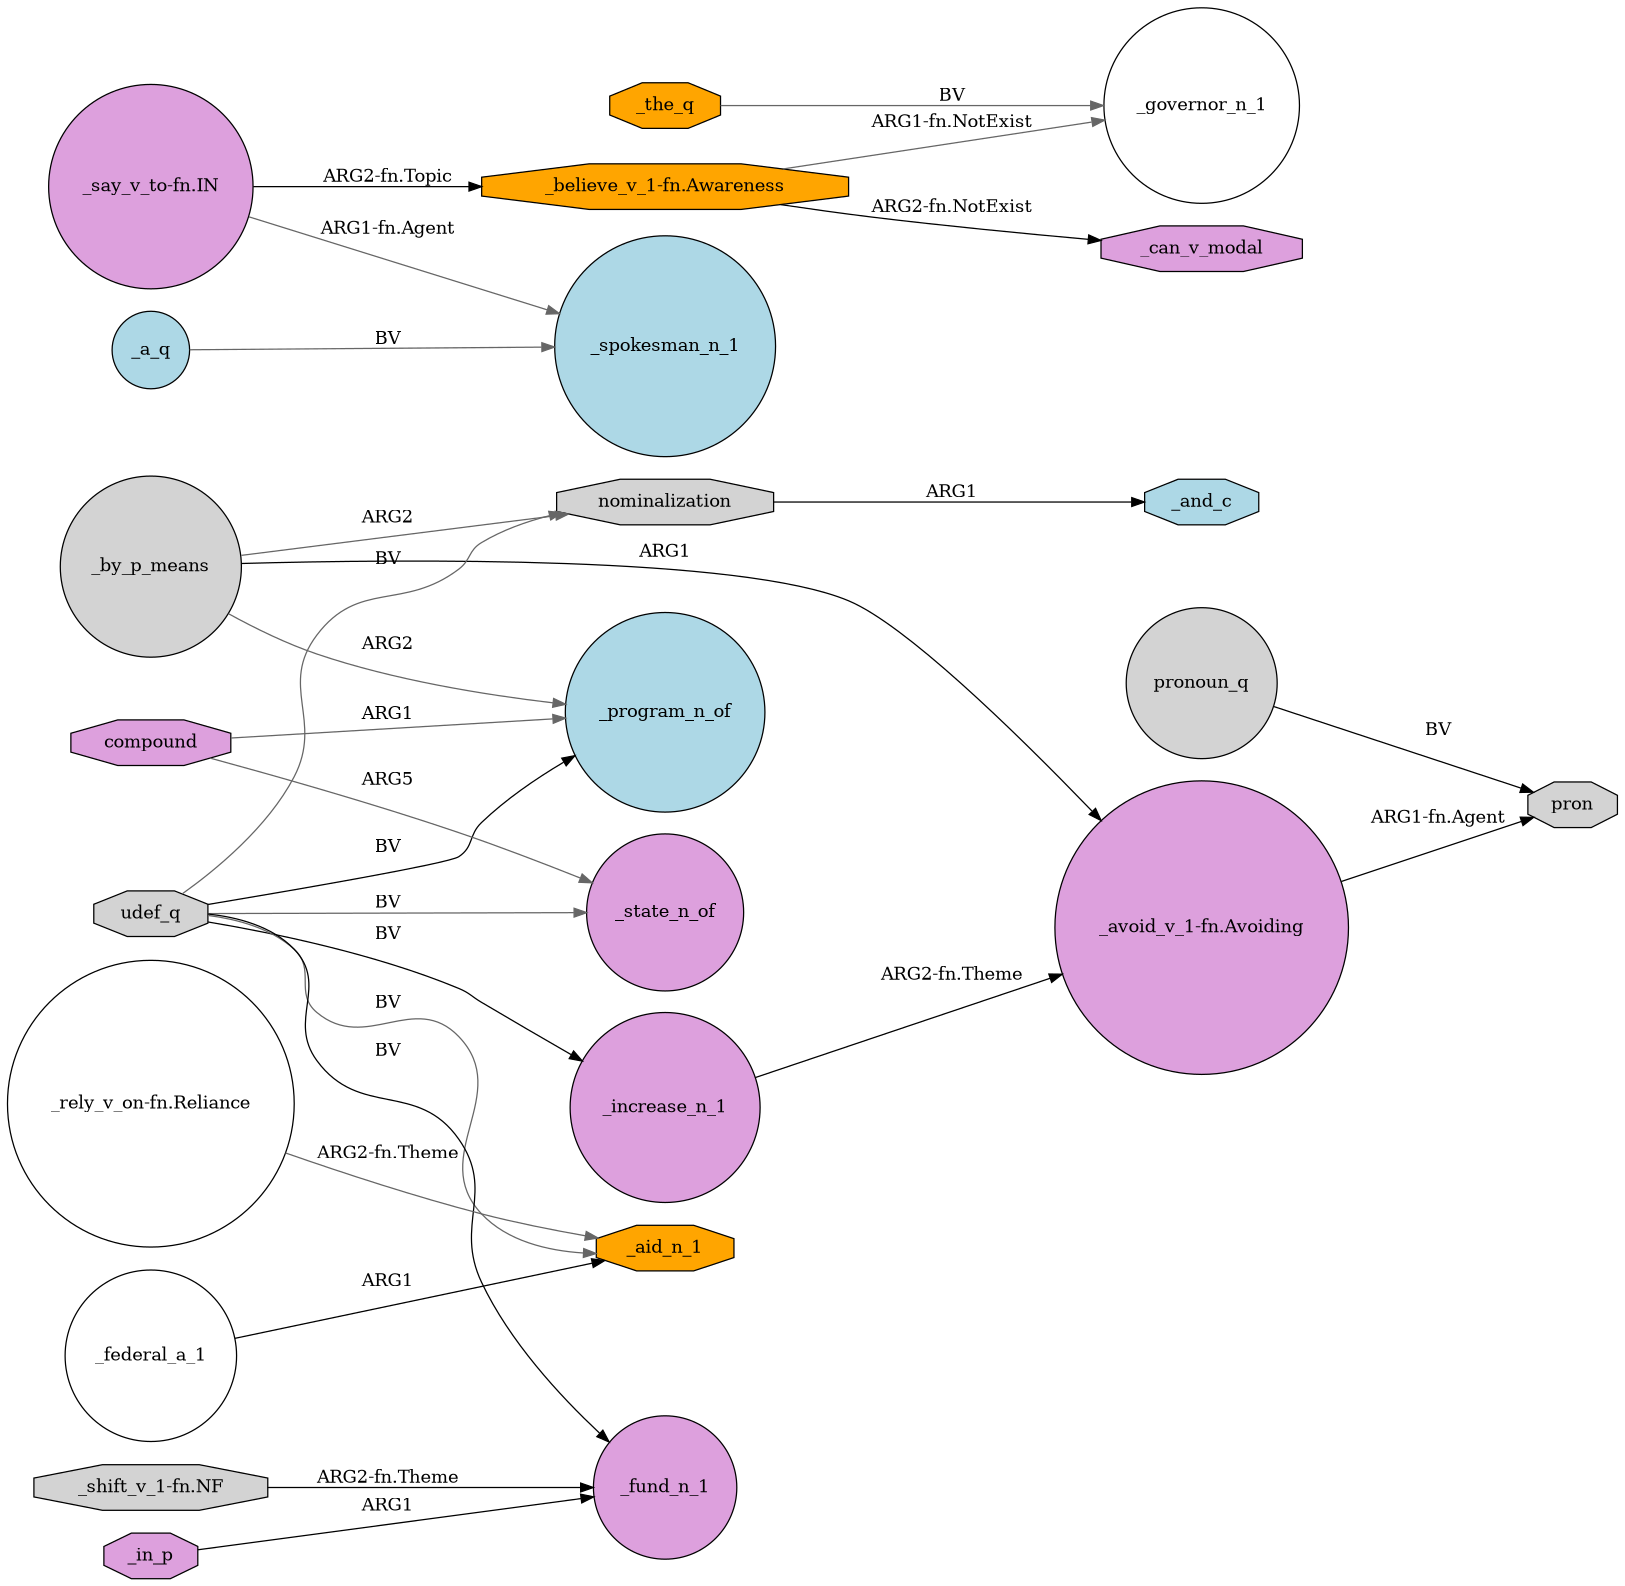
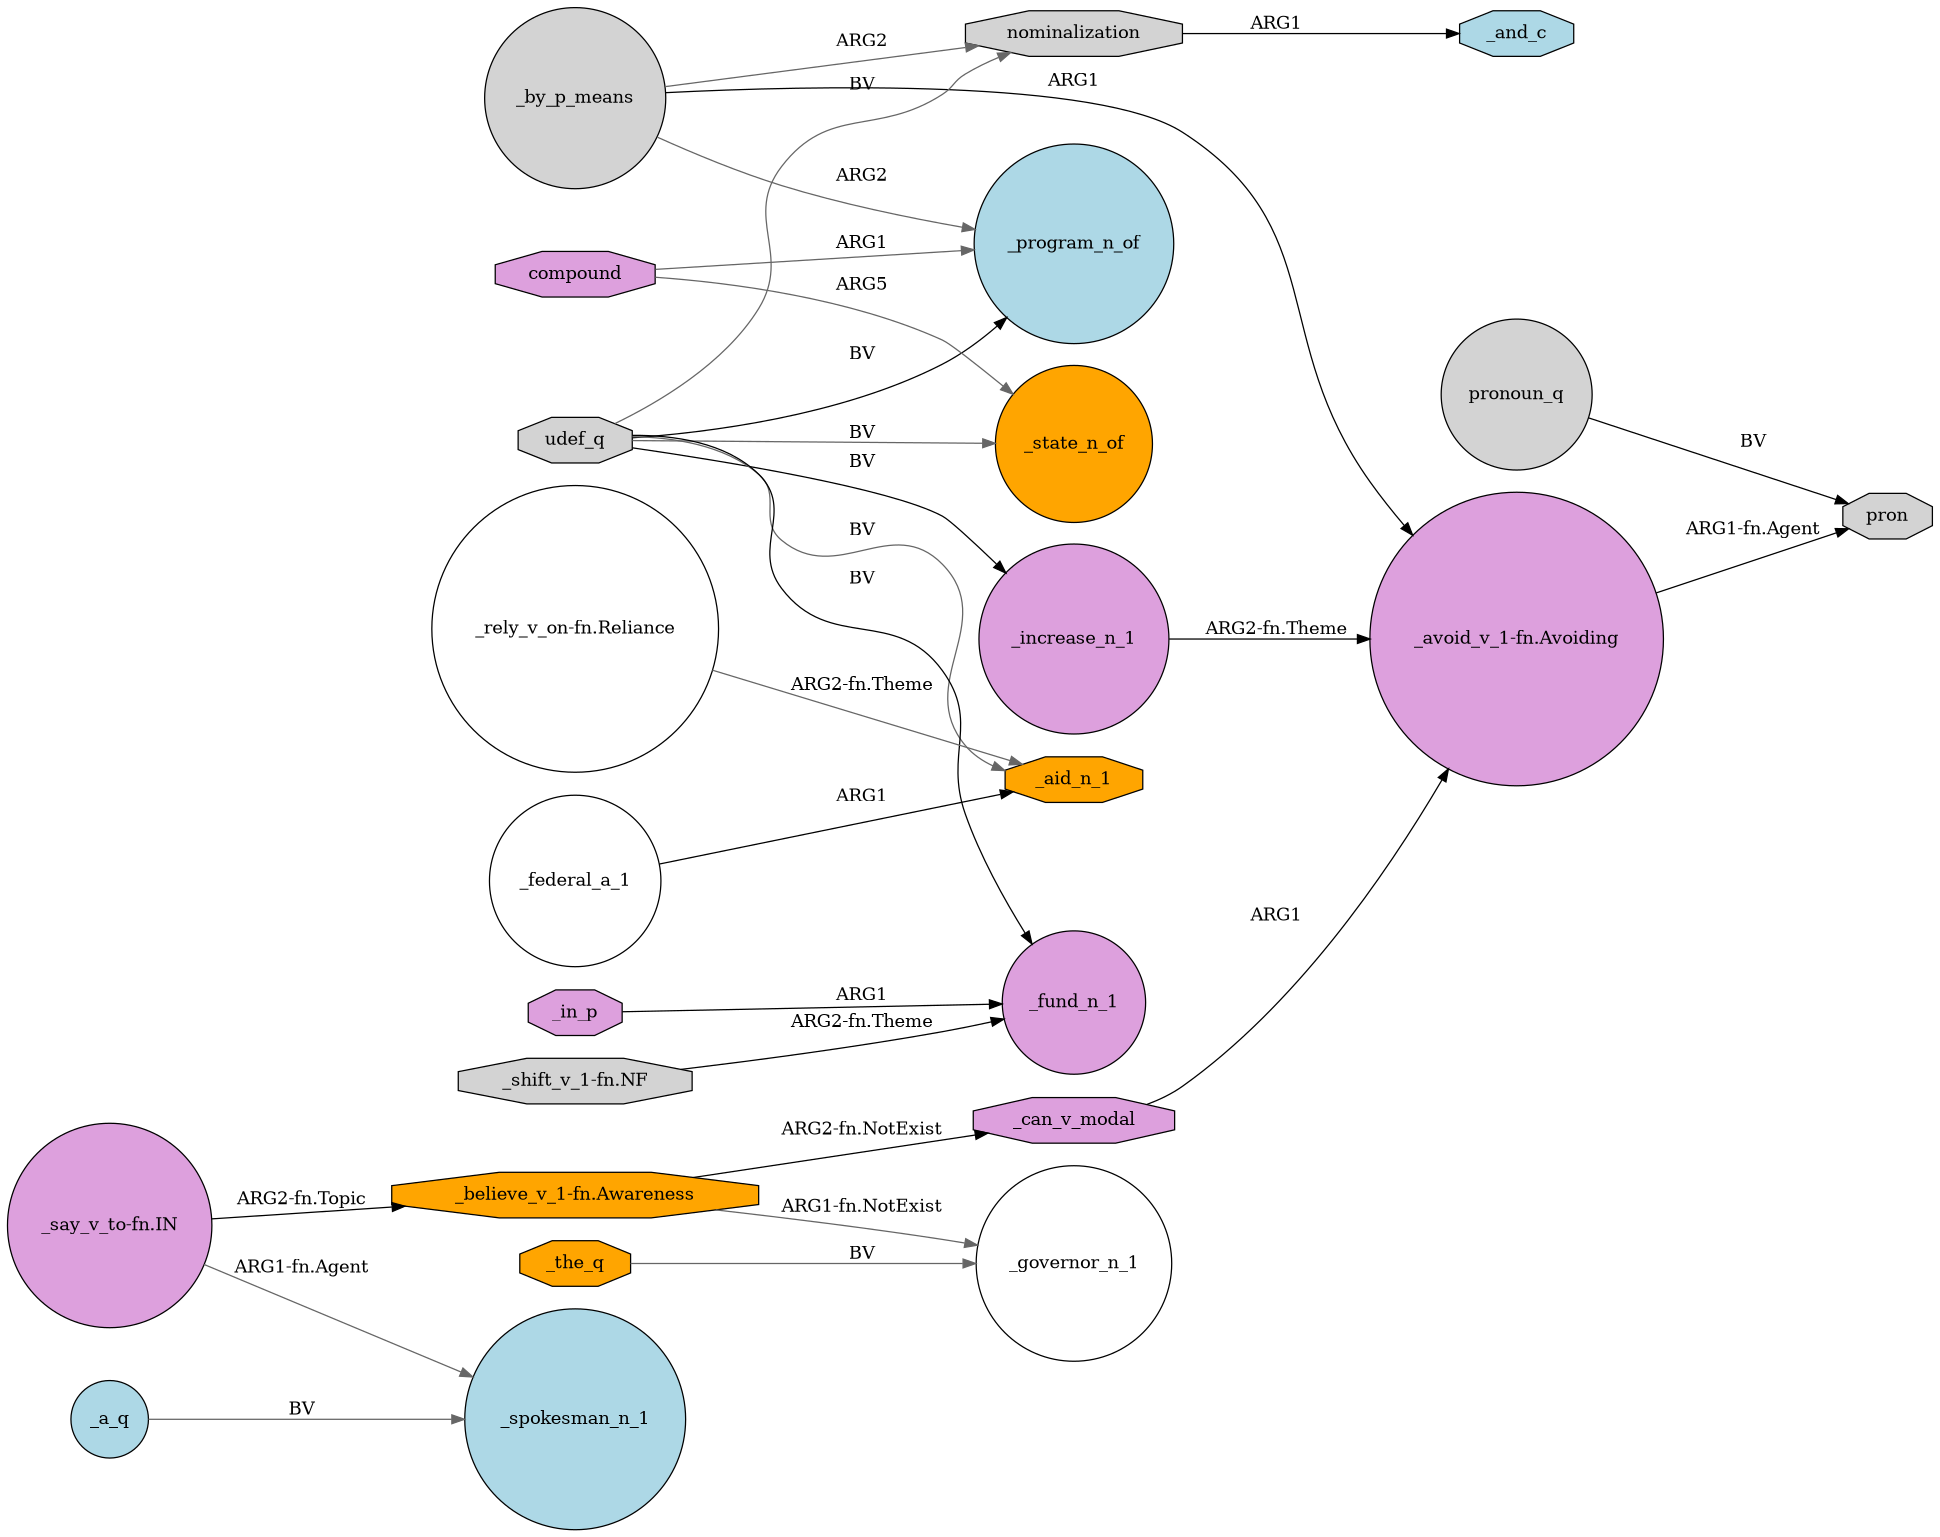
(665, 912) -> (1074, 444)
none -> (1314, 961)
